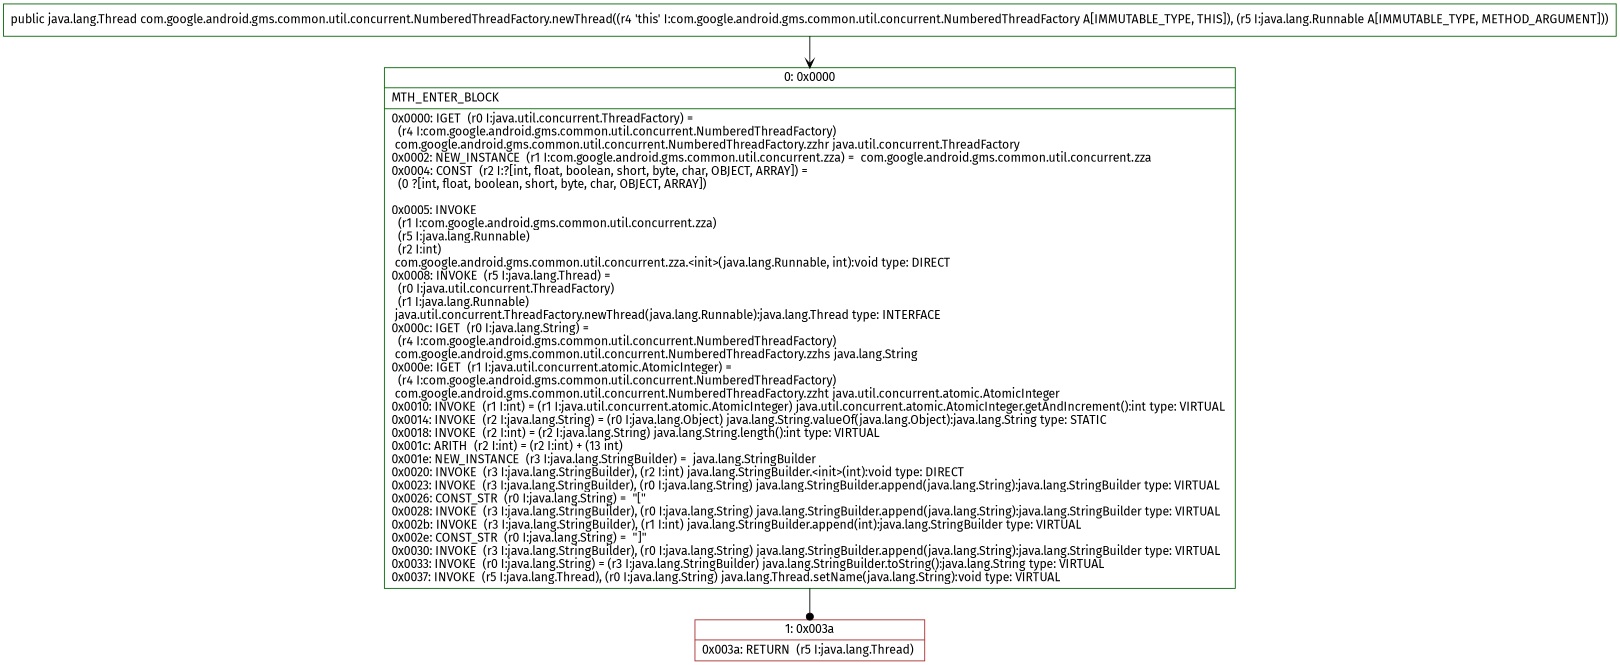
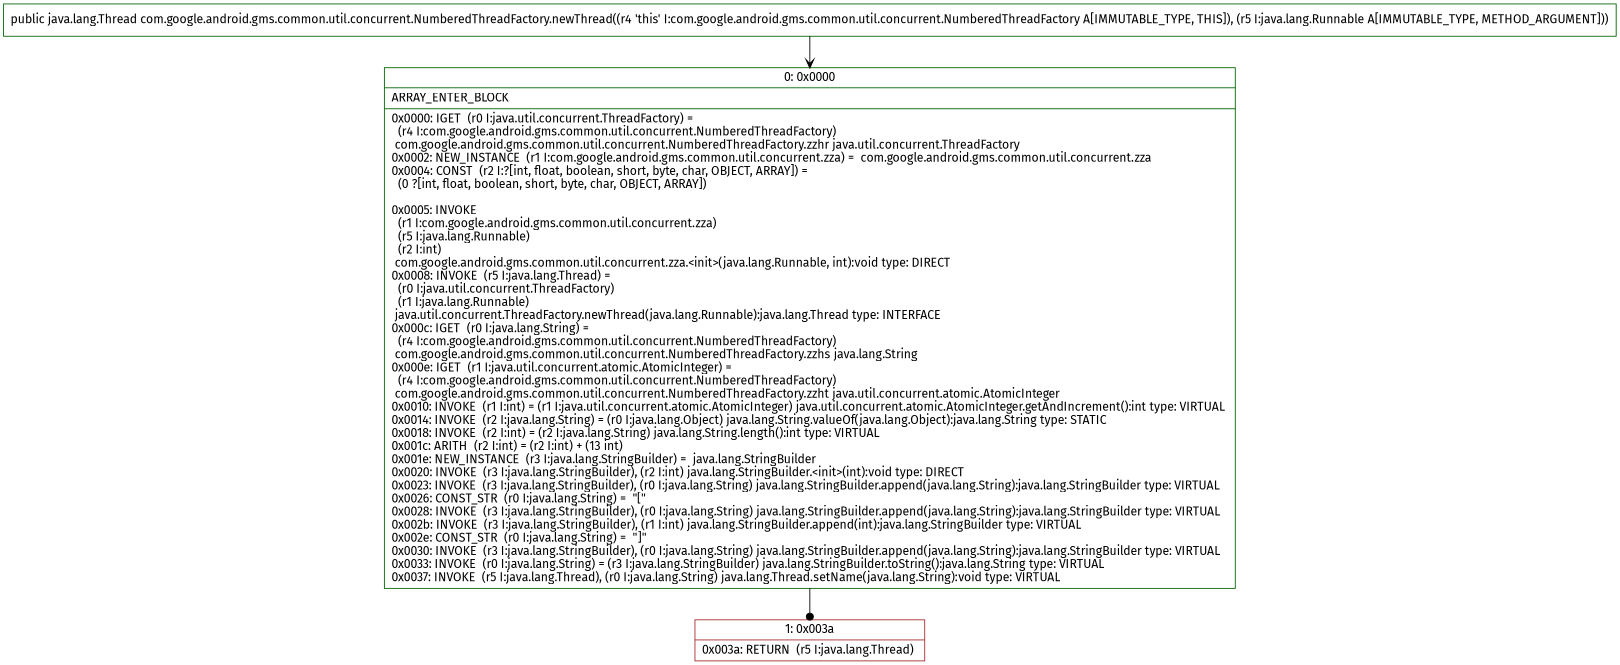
(446, 98) -> (450, 98)
